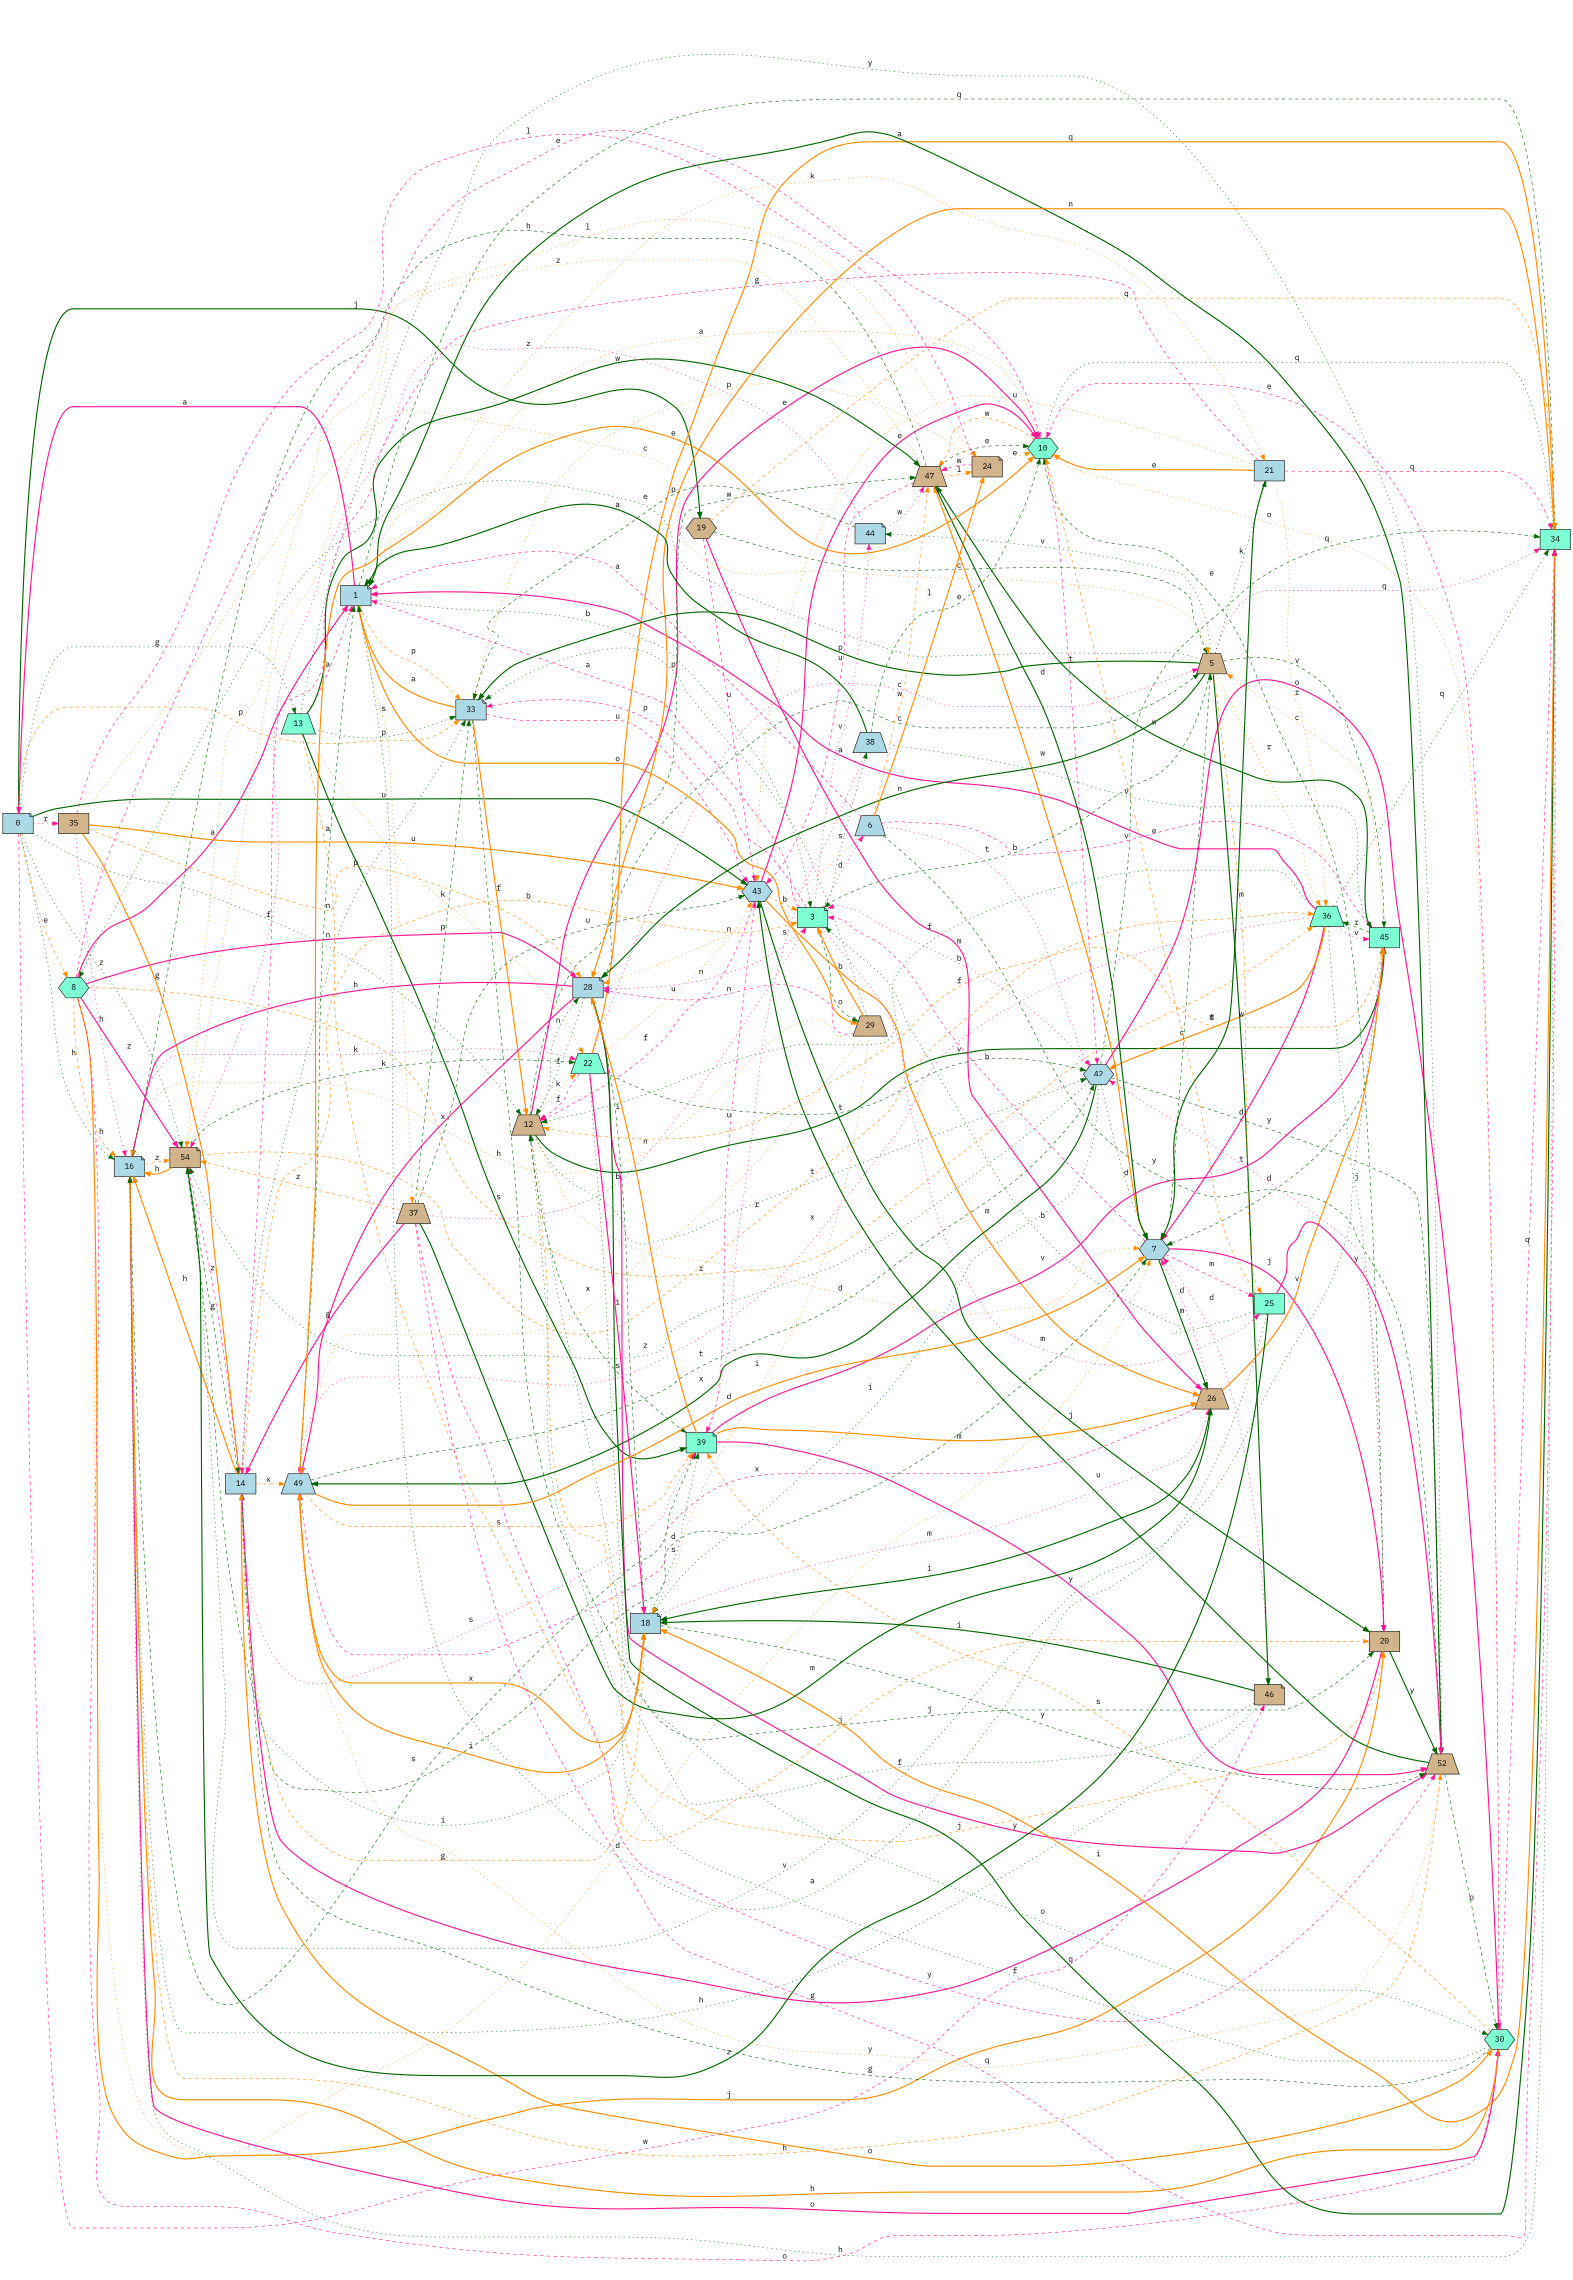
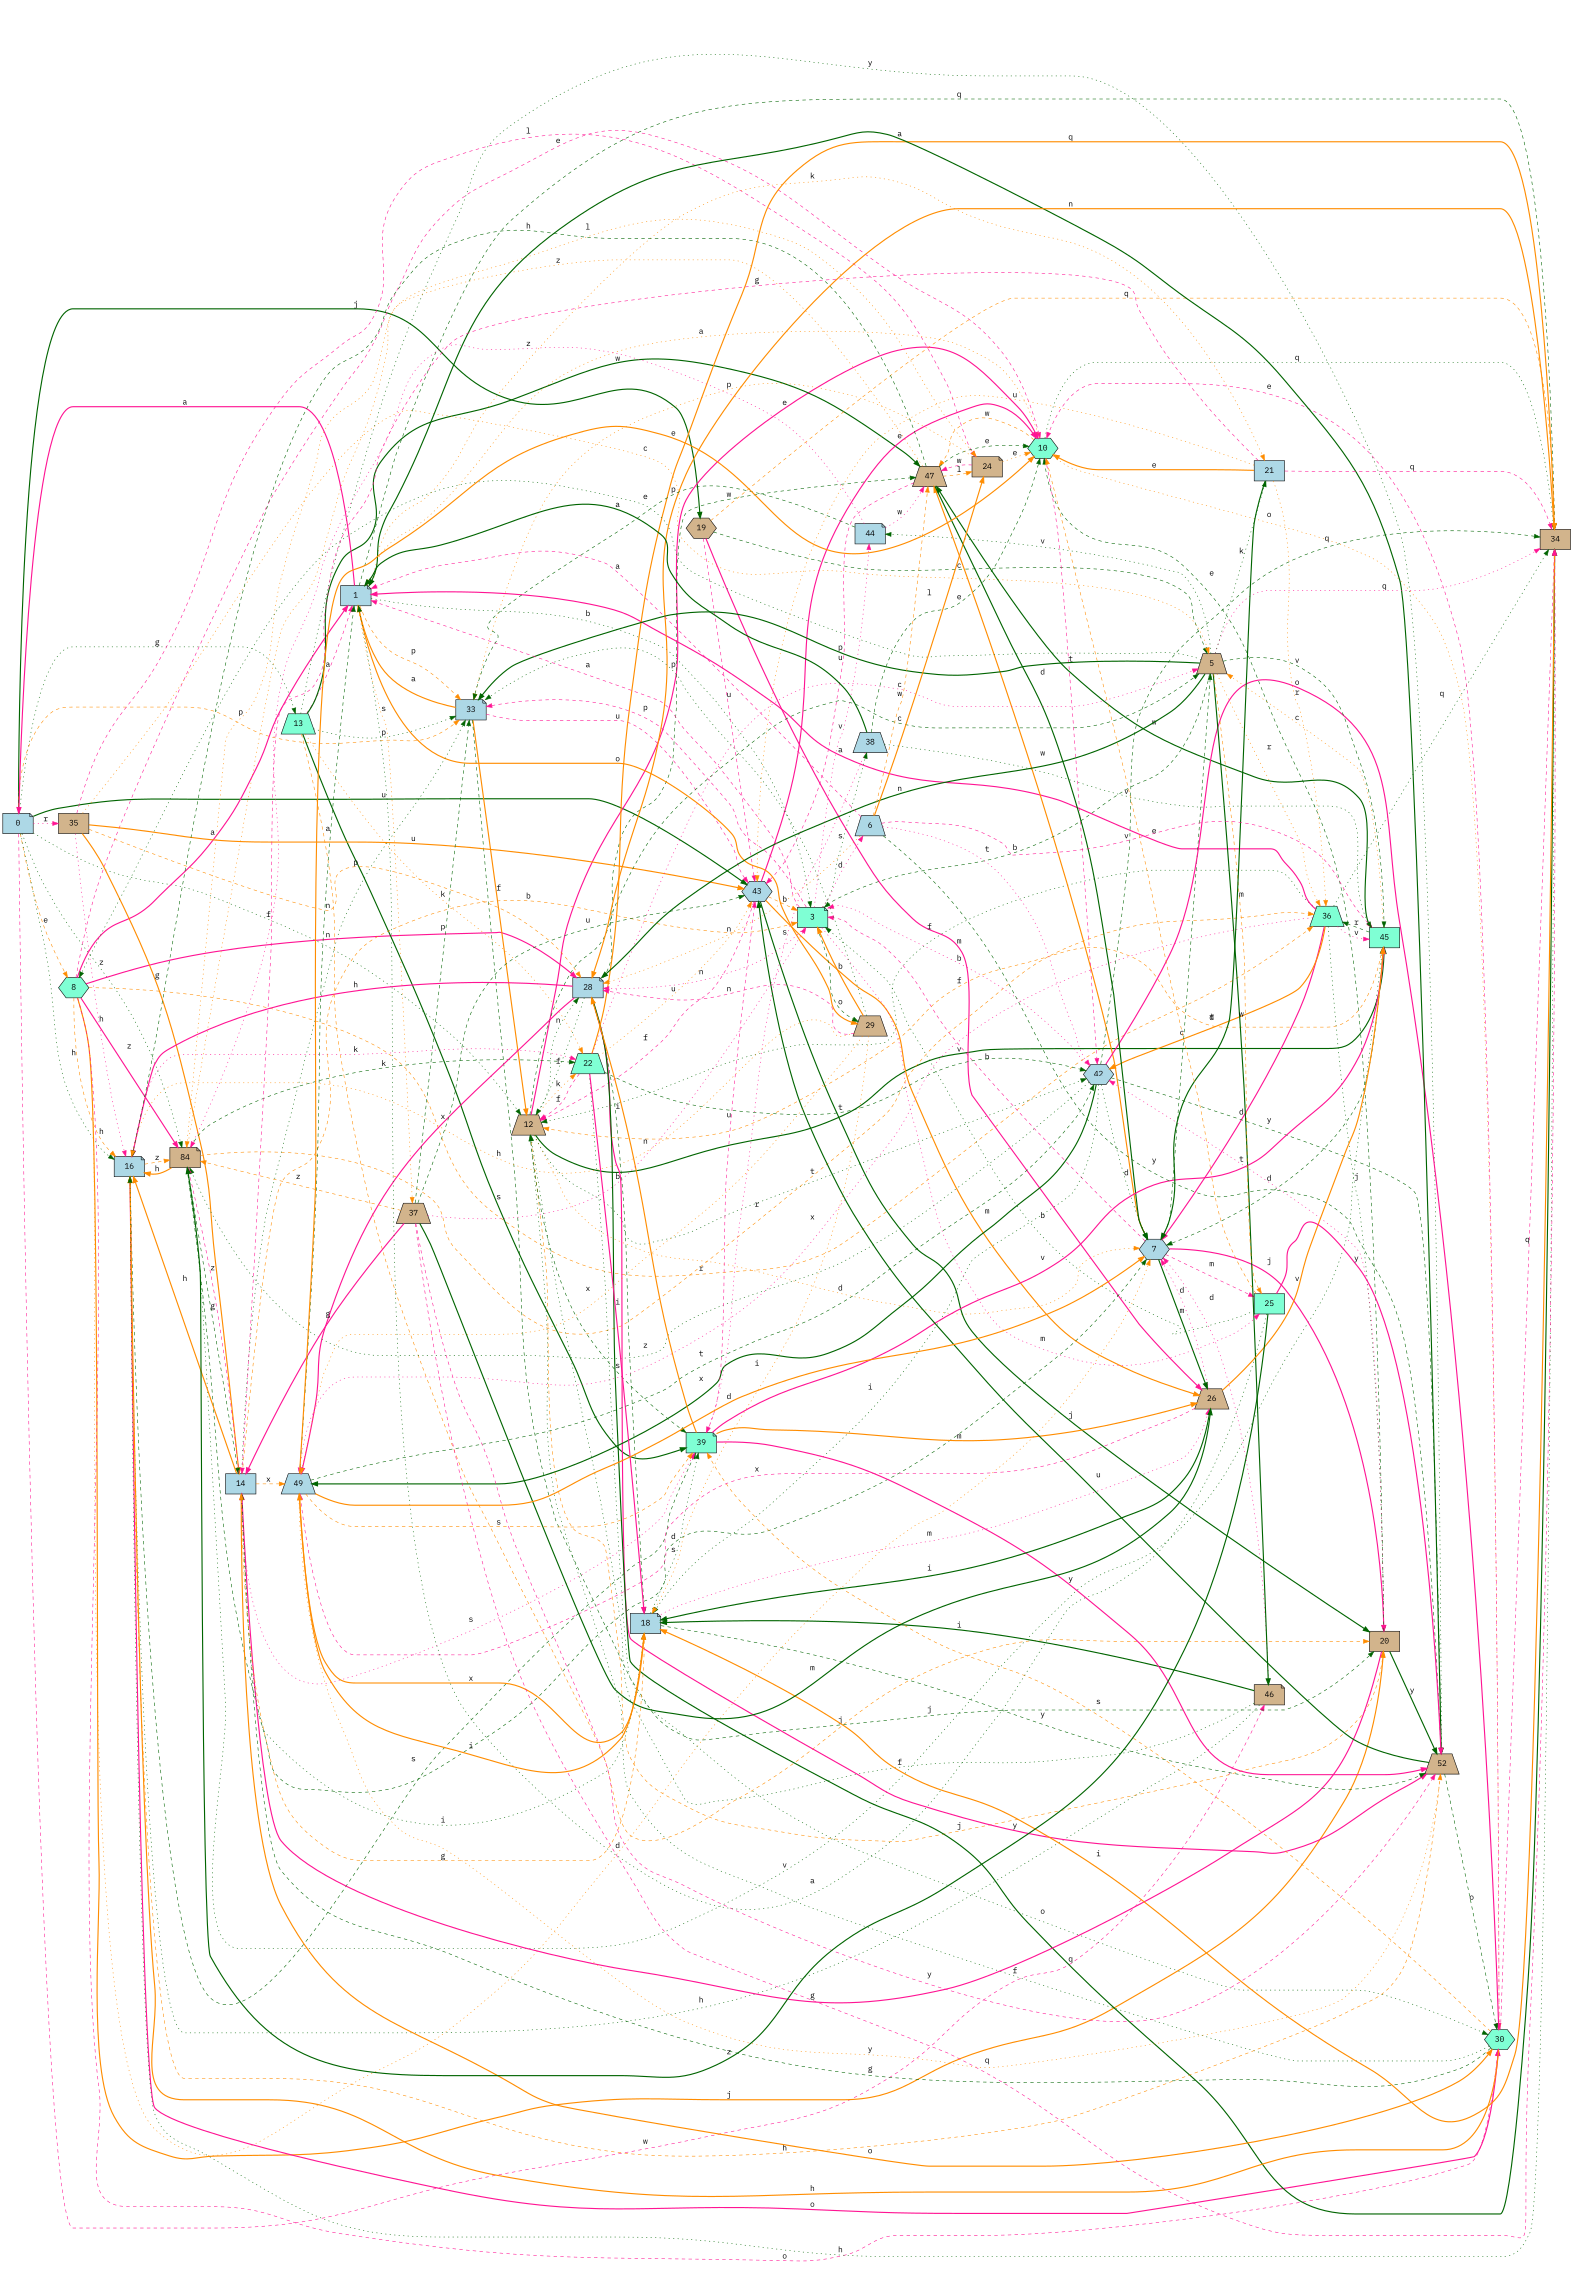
(1555, 539) -> (1555, 539)
(185, 1158) -> (185, 1158)
